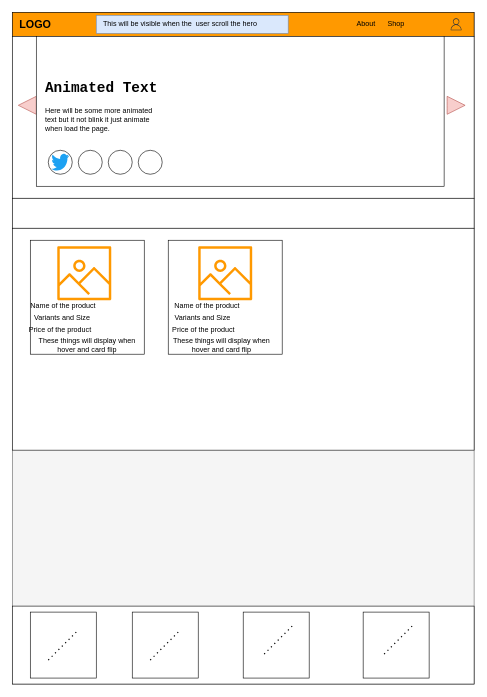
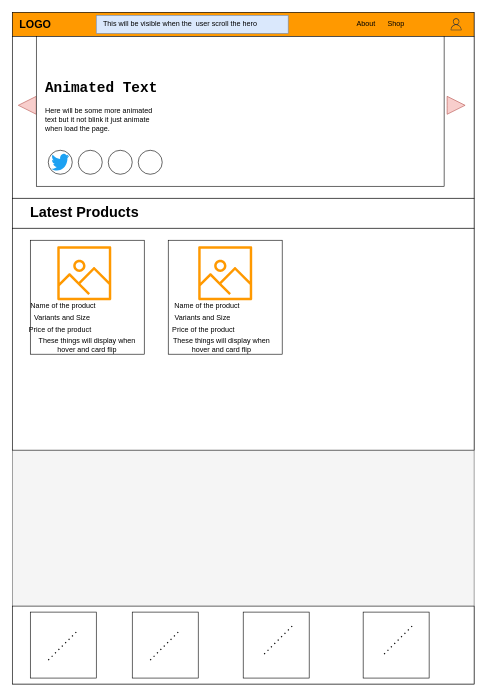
none -> (84, 213)
